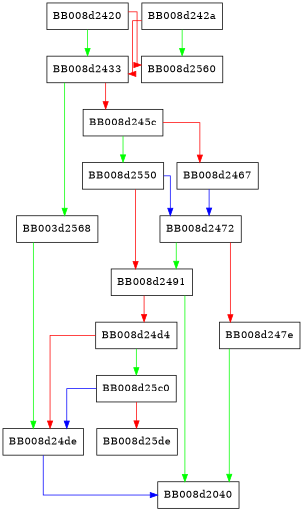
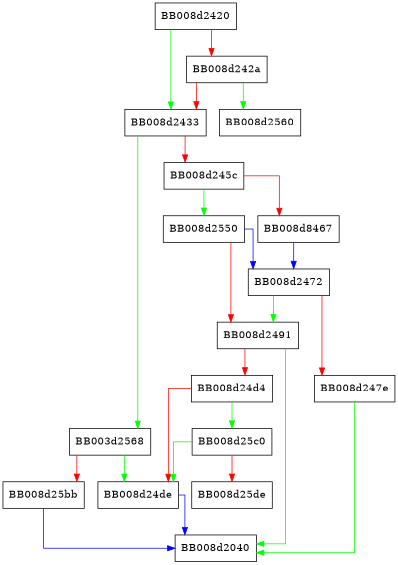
(137, 34) -> (212, 39)
(218, 176) -> (299, 229)
(67, 390) -> (173, 449)
none -> (44, 495)
